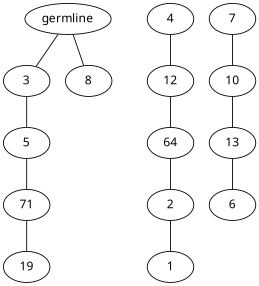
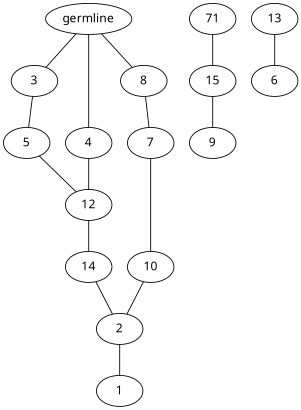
none -> (89, 81)
none -> (147, 112)
(232, 112) -> (135, 298)
(170, 143) -> (89, 267)
none -> (213, 143)
(27, 174) -> (58, 174)
(27, 267) -> (213, 81)
